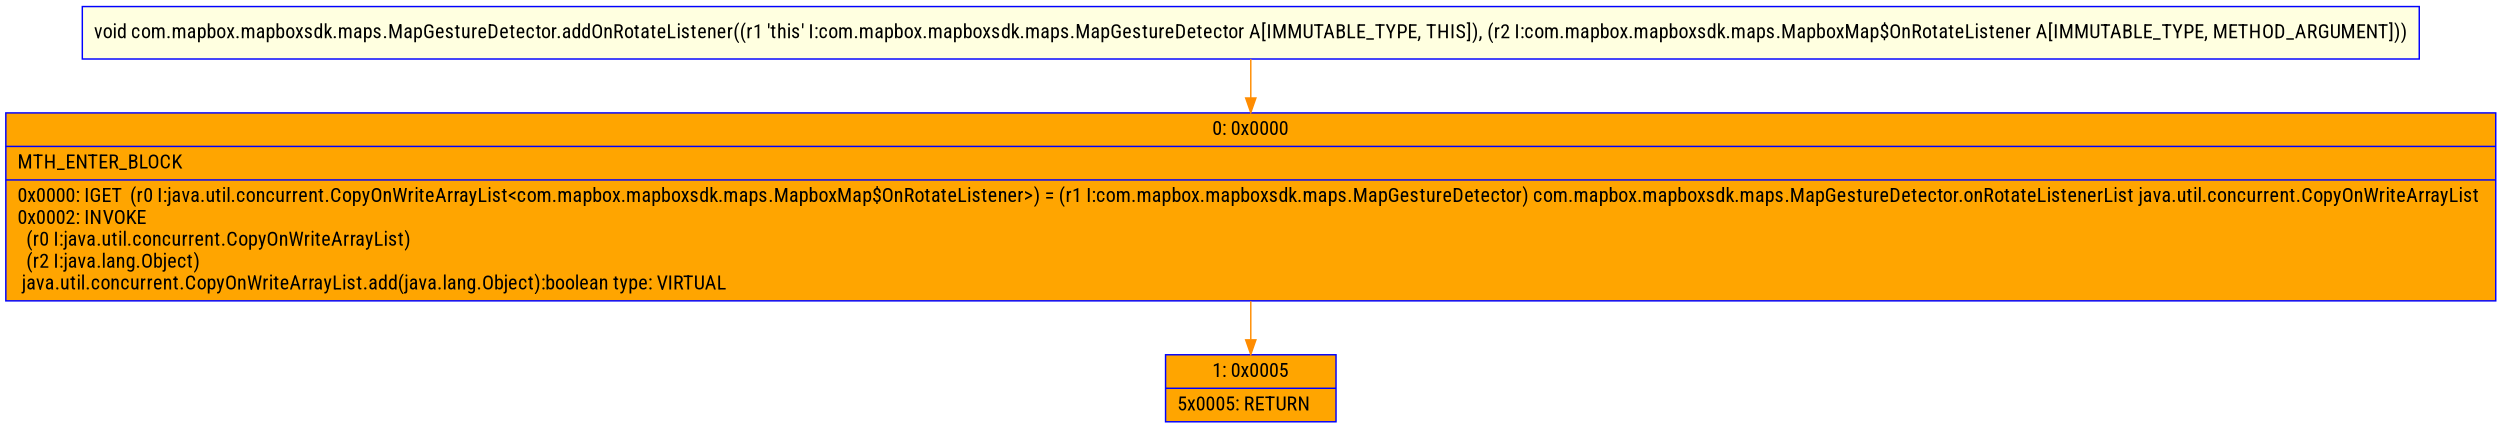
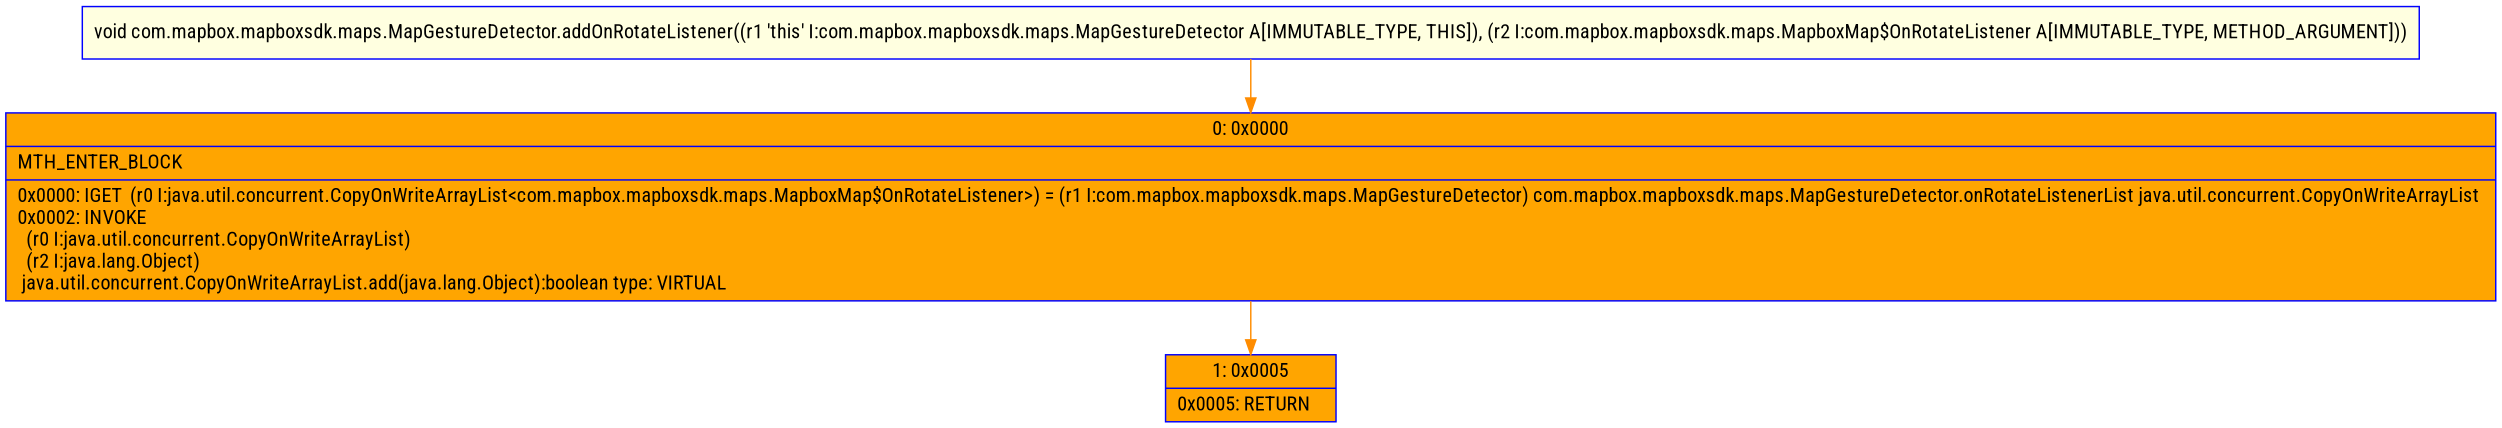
(1251, 404) -> (1251, 404)
